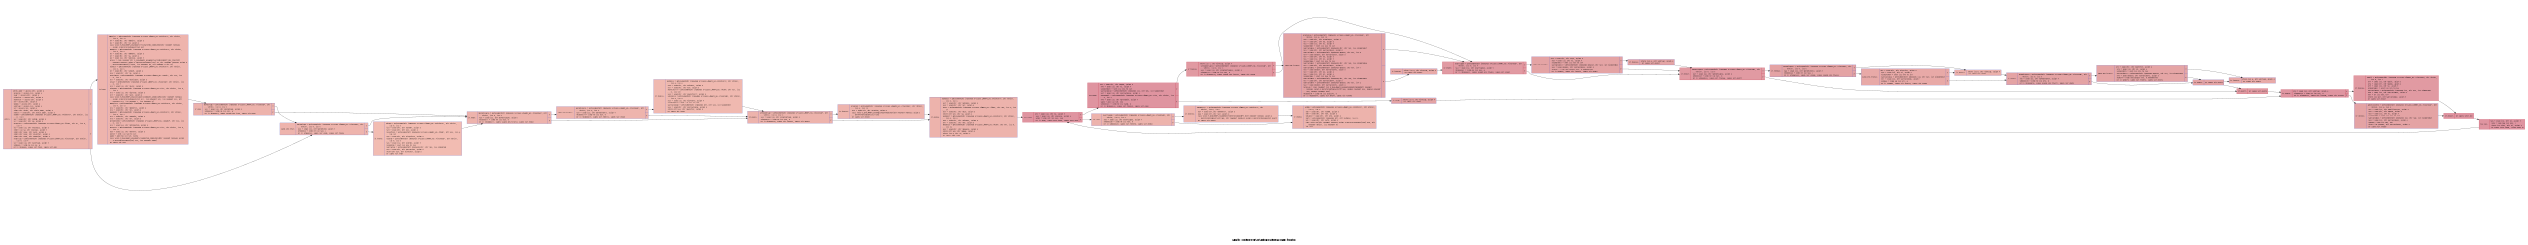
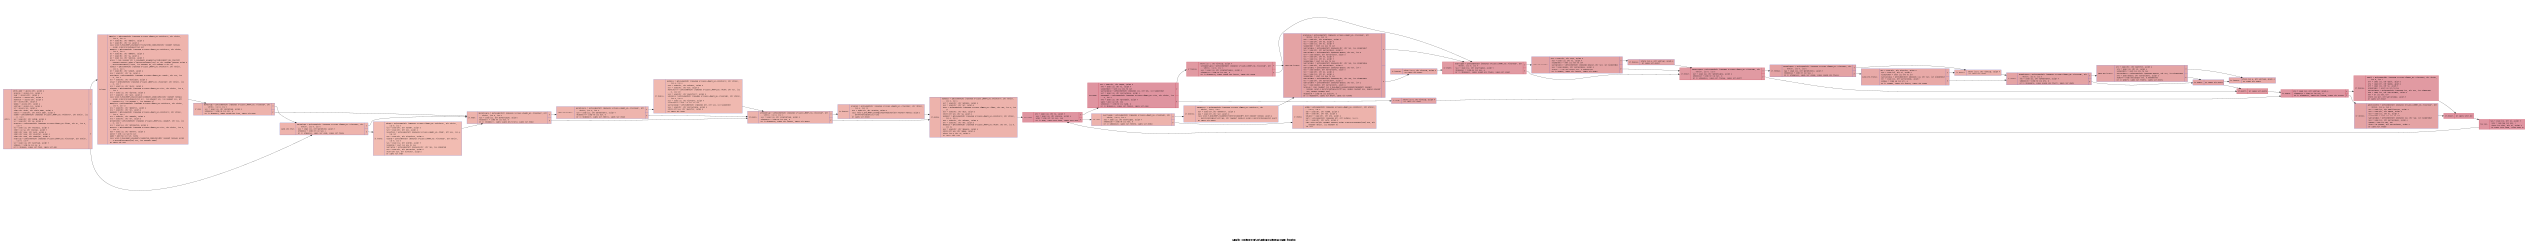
(1285, 116) -> (1285, 102)
